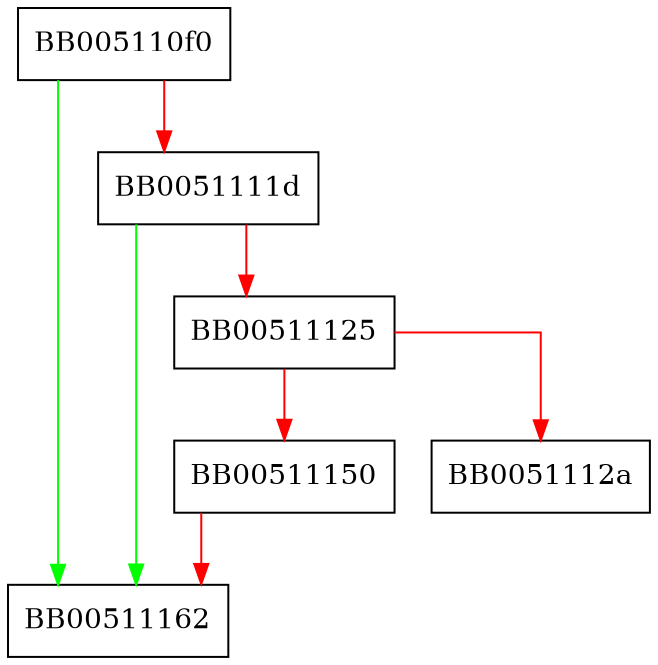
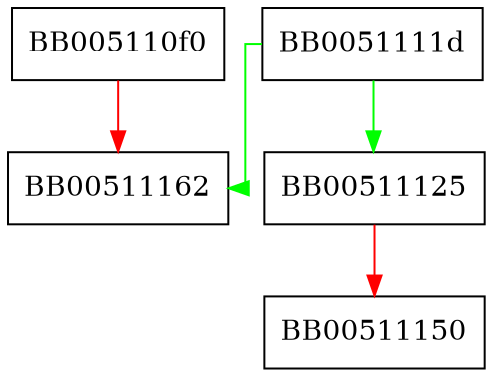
(164, 106) -> none
(246, 250) -> (374, 106)
(58, 322) -> (118, 106)
(541, 477) -> none
(201, 539) -> none
